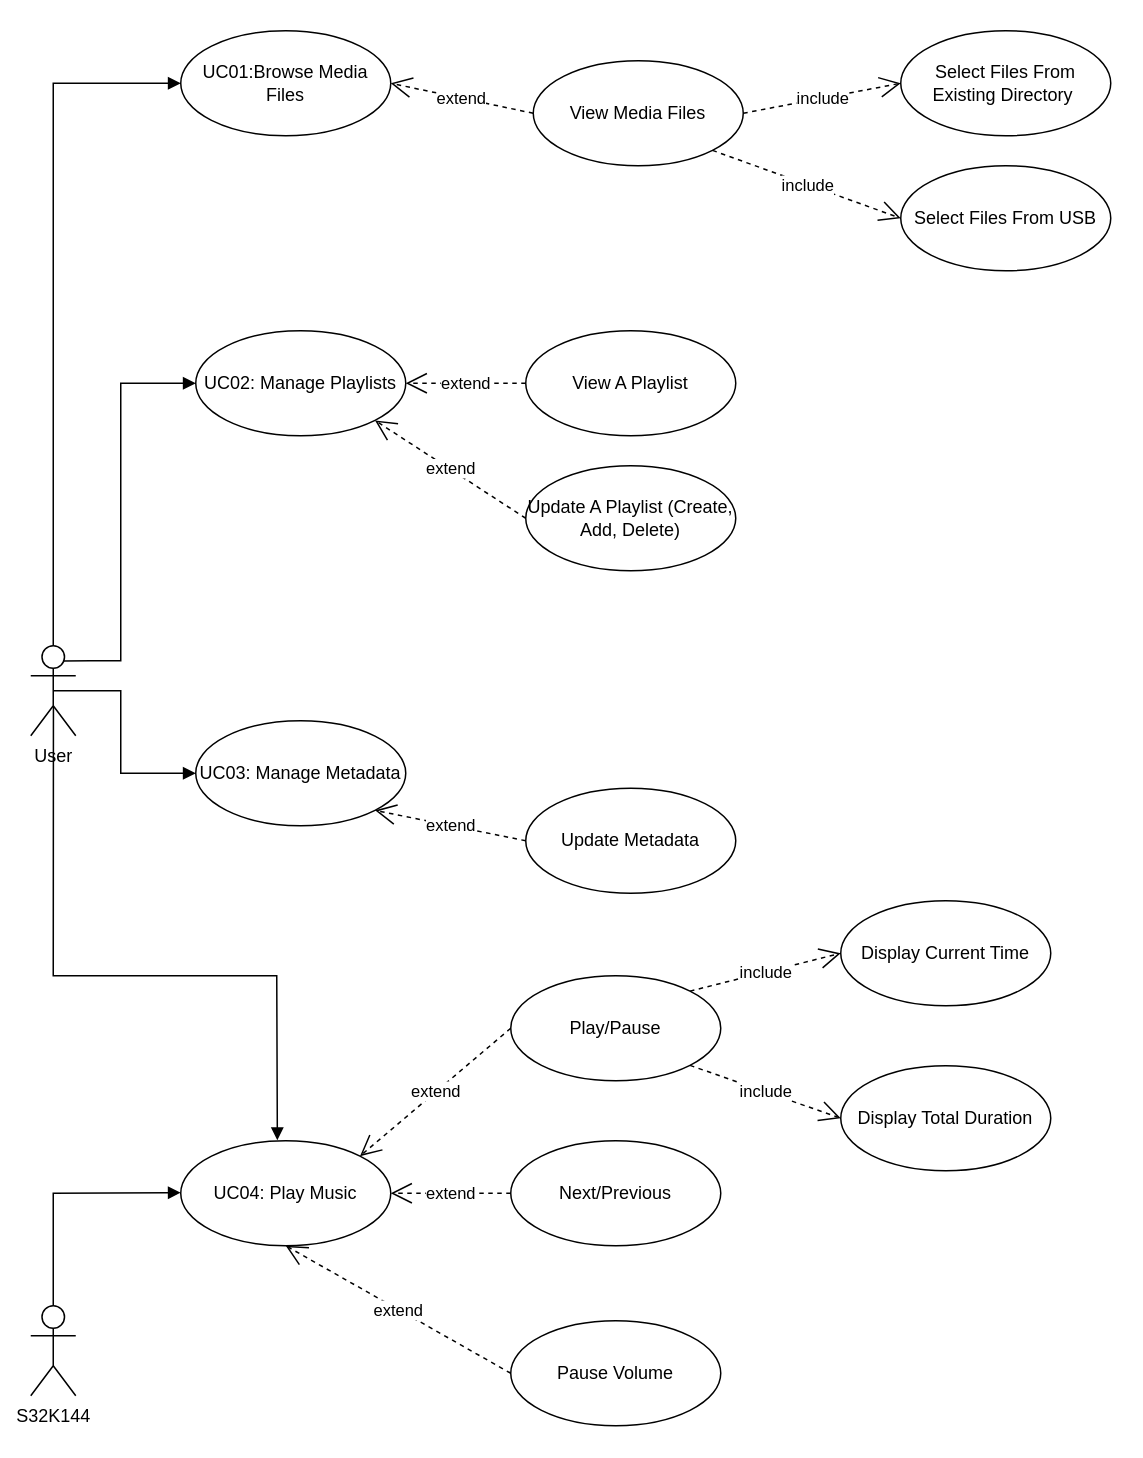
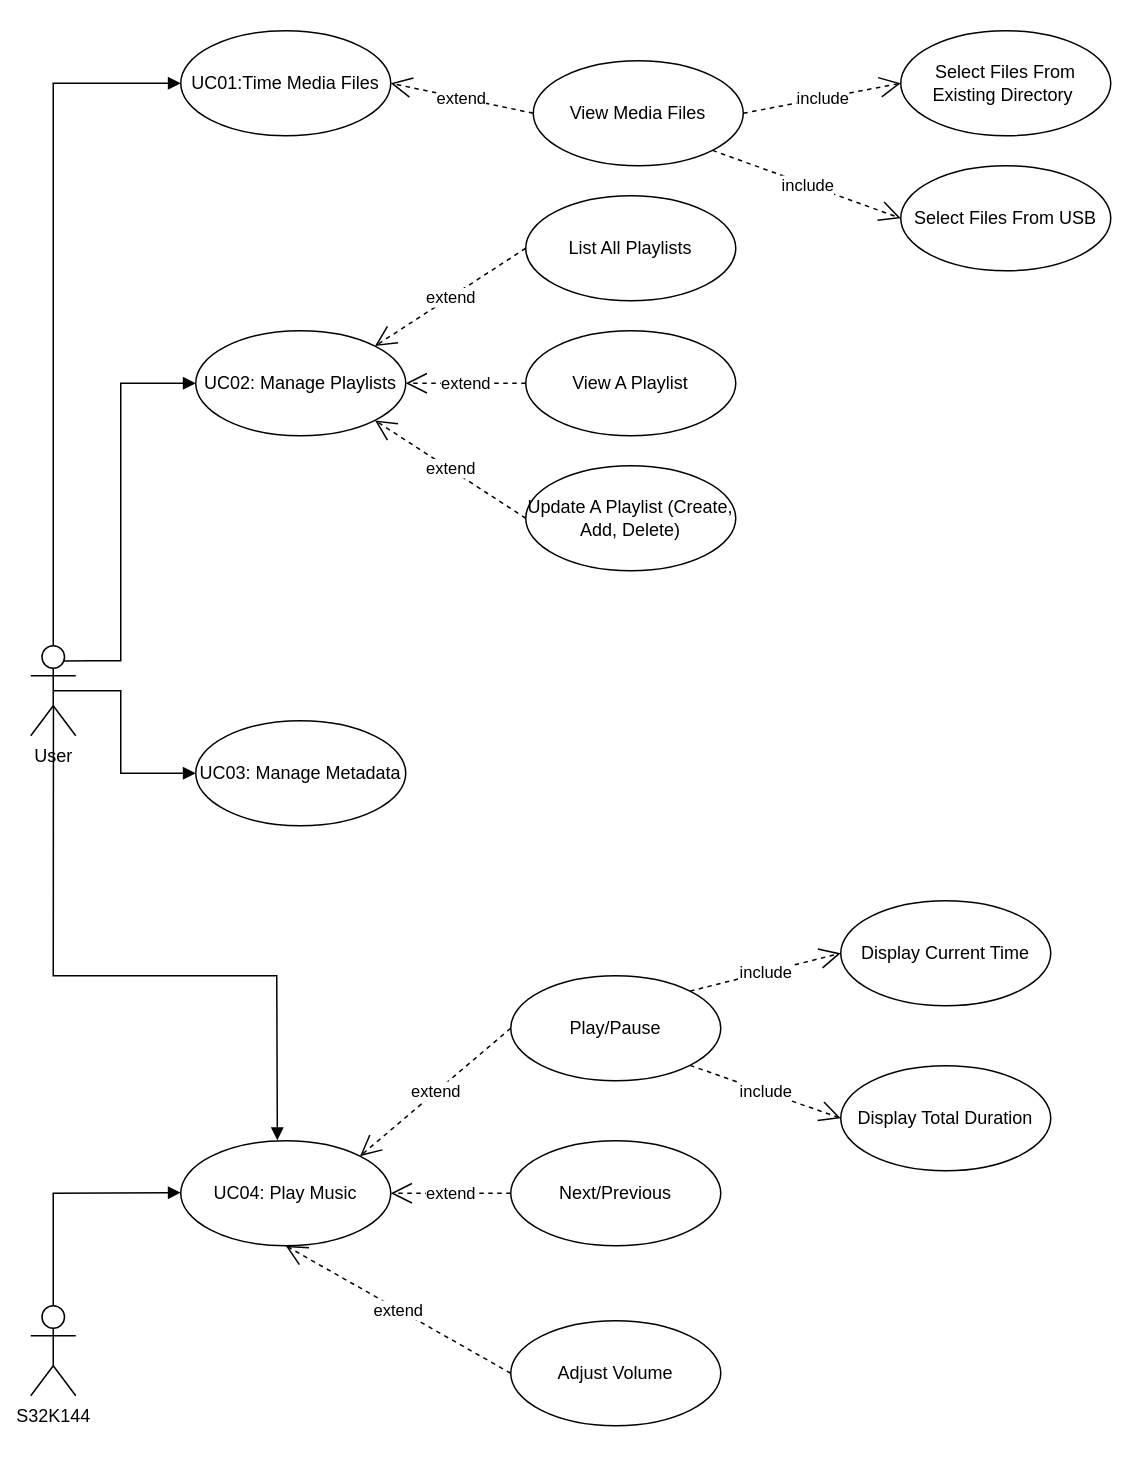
(286, 83) -> (286, 83)
none -> (631, 248)
none -> (452, 296)
(452, 826) -> none
(631, 841) -> none
(616, 1373) -> (616, 1373)
